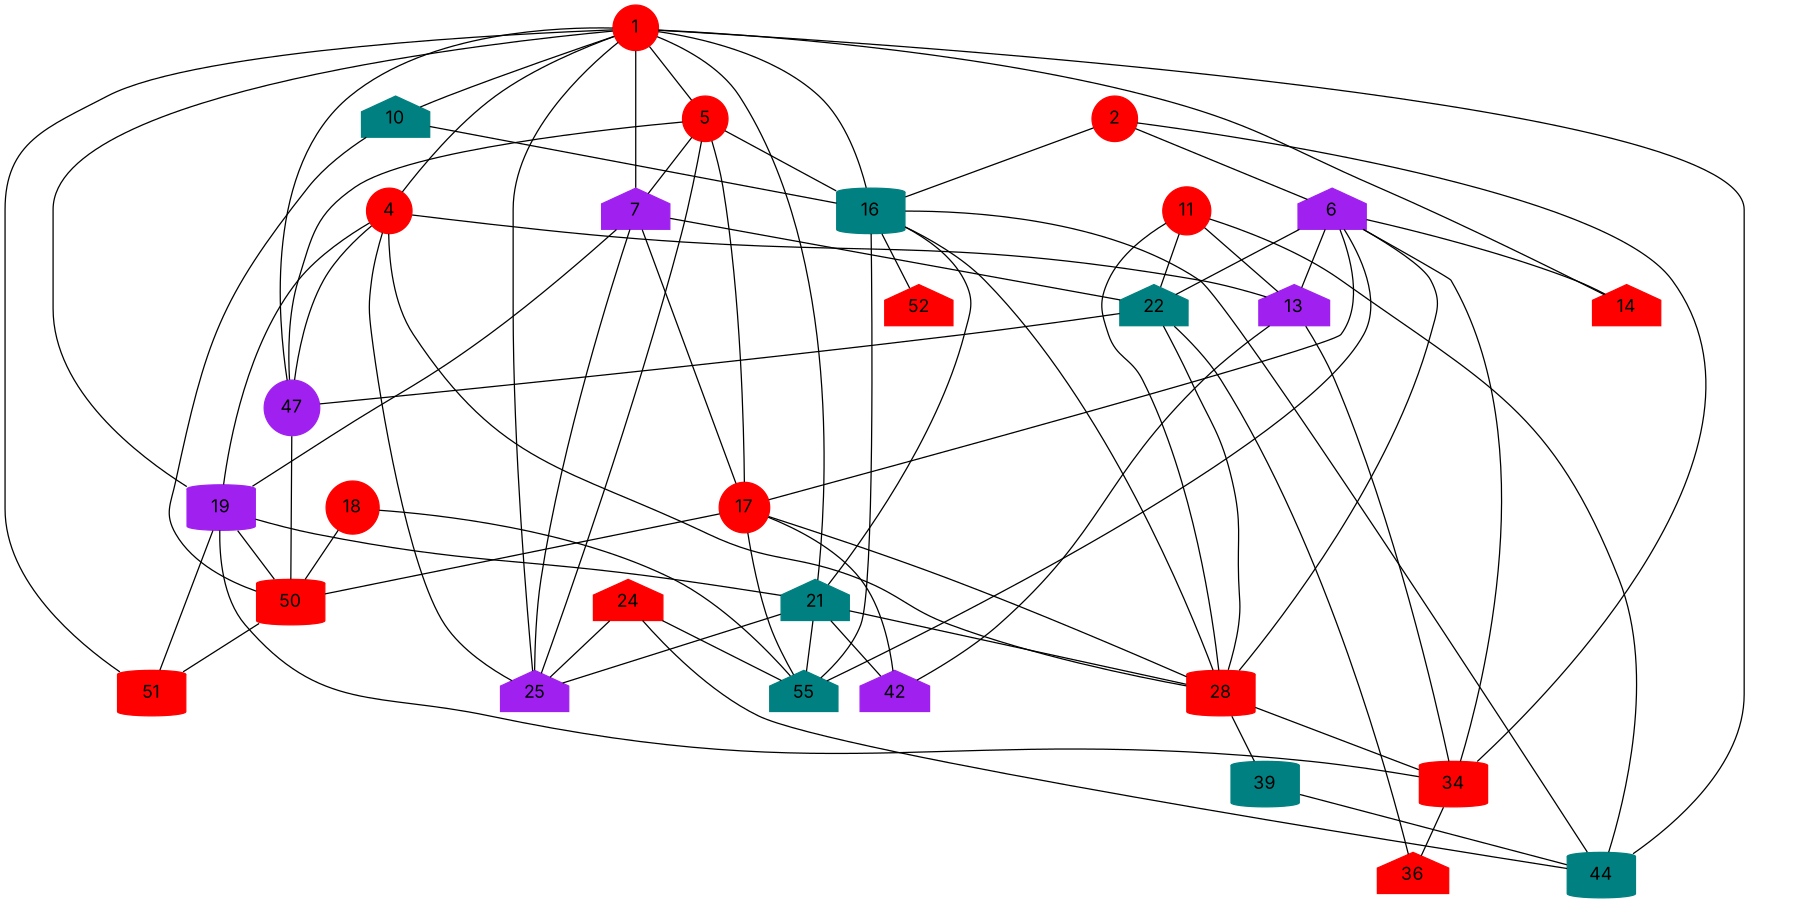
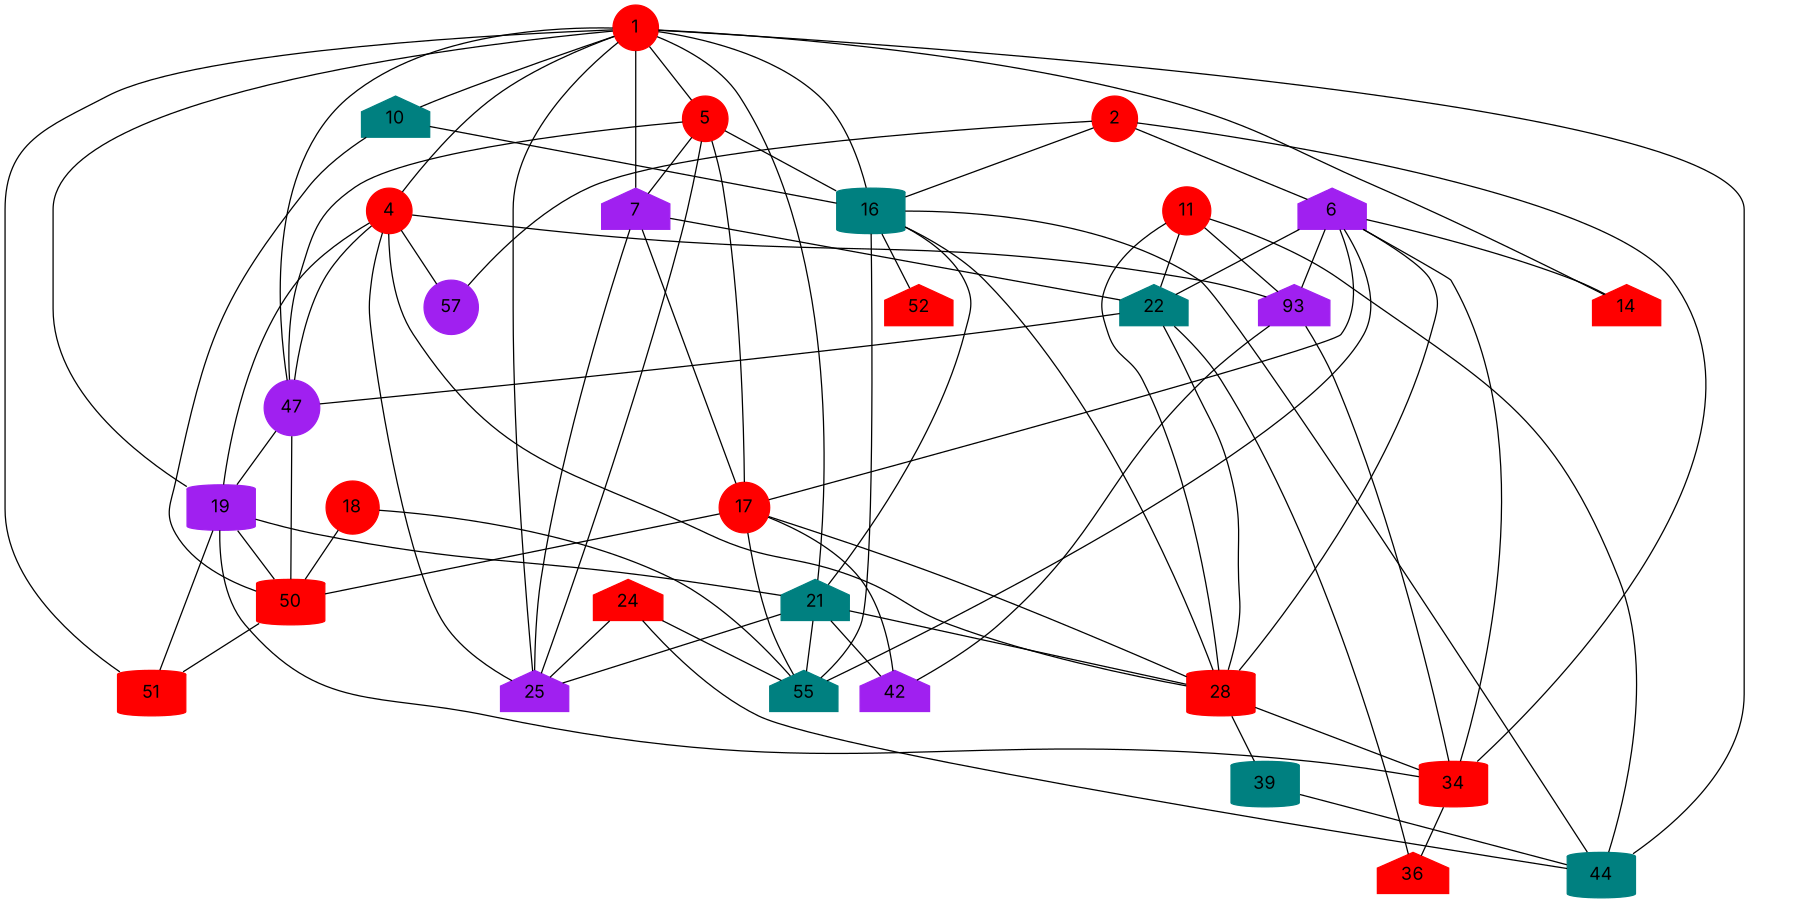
none -> (451, 307)
(1294, 307) -> (1294, 307)
(451, 361) -> (256, 458)
